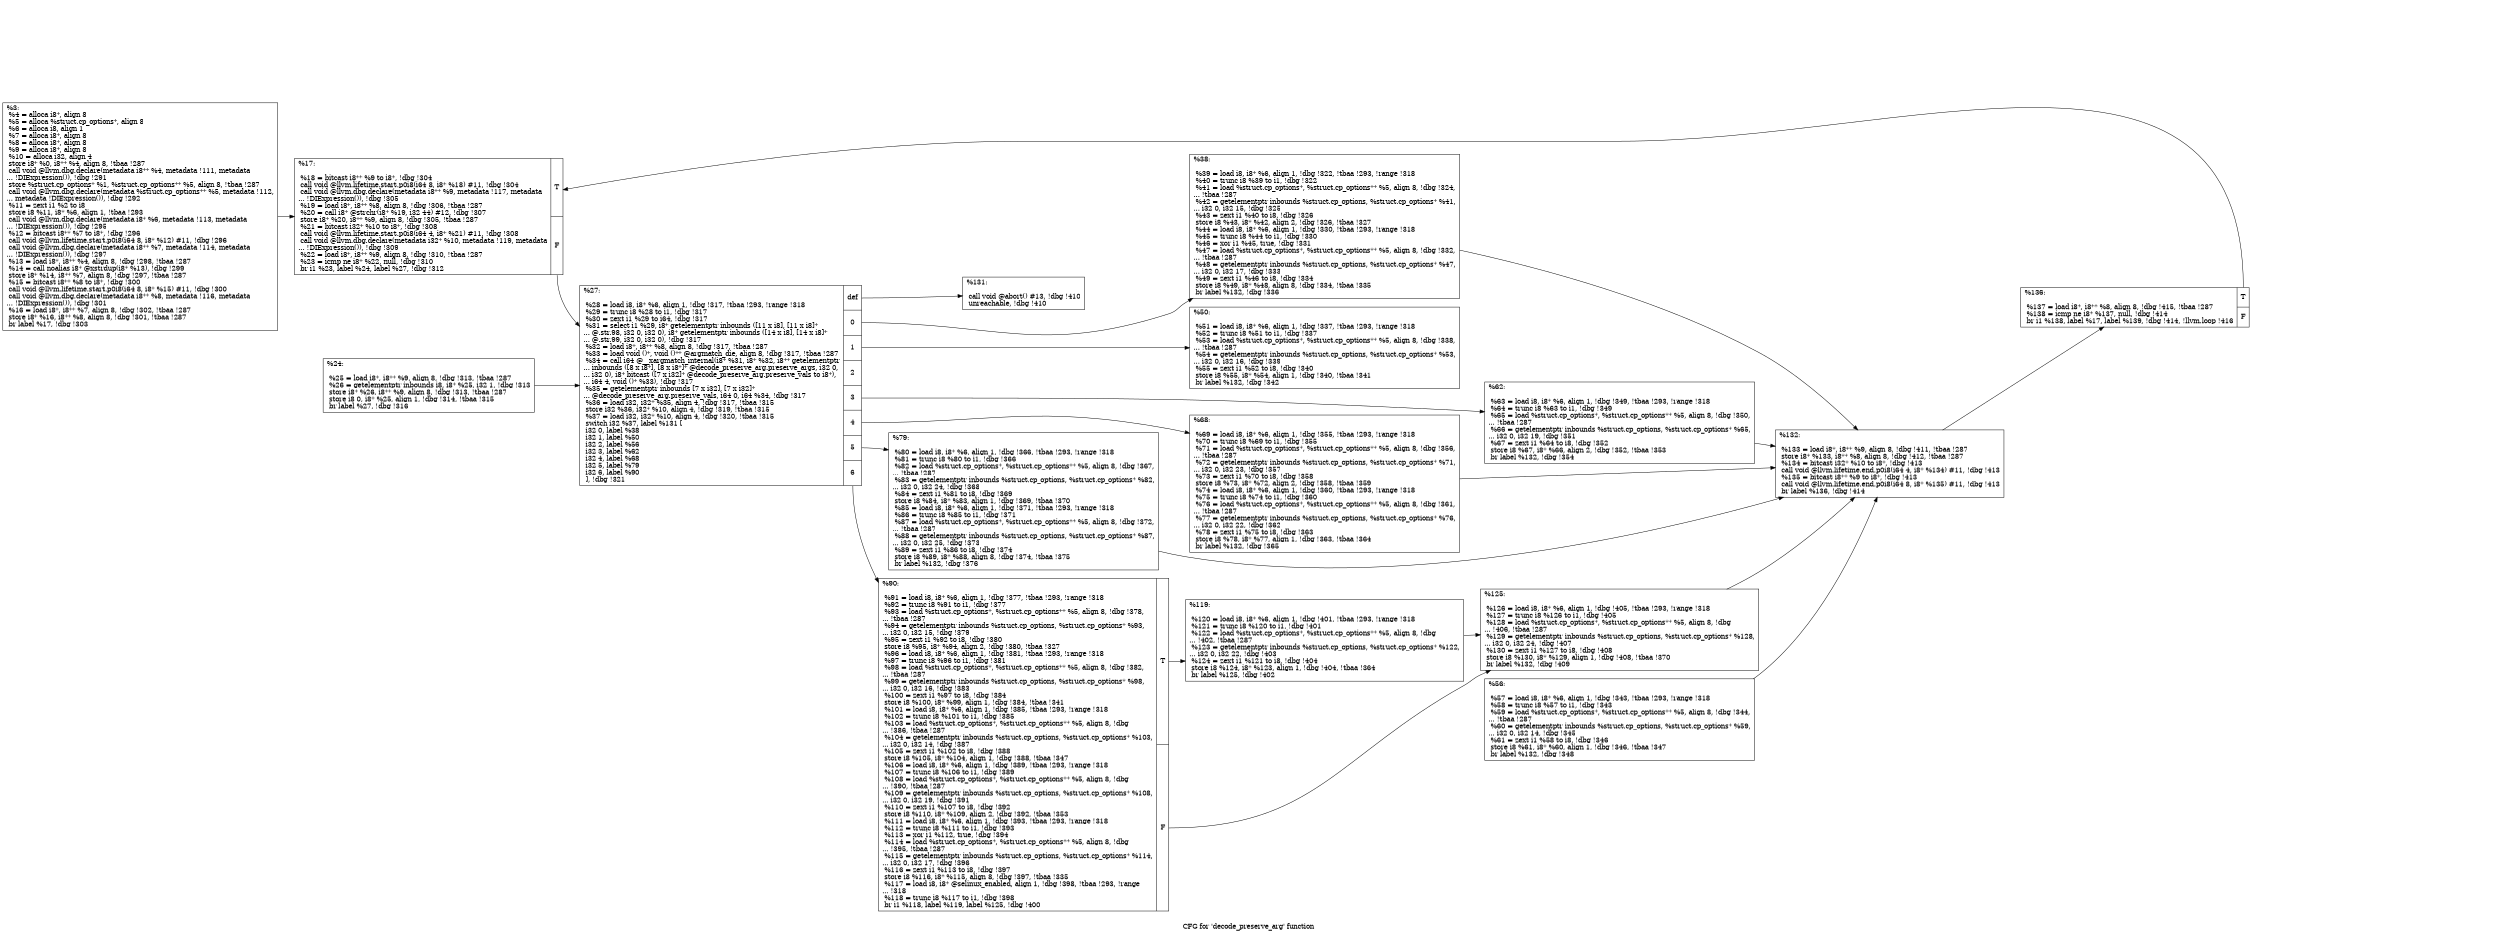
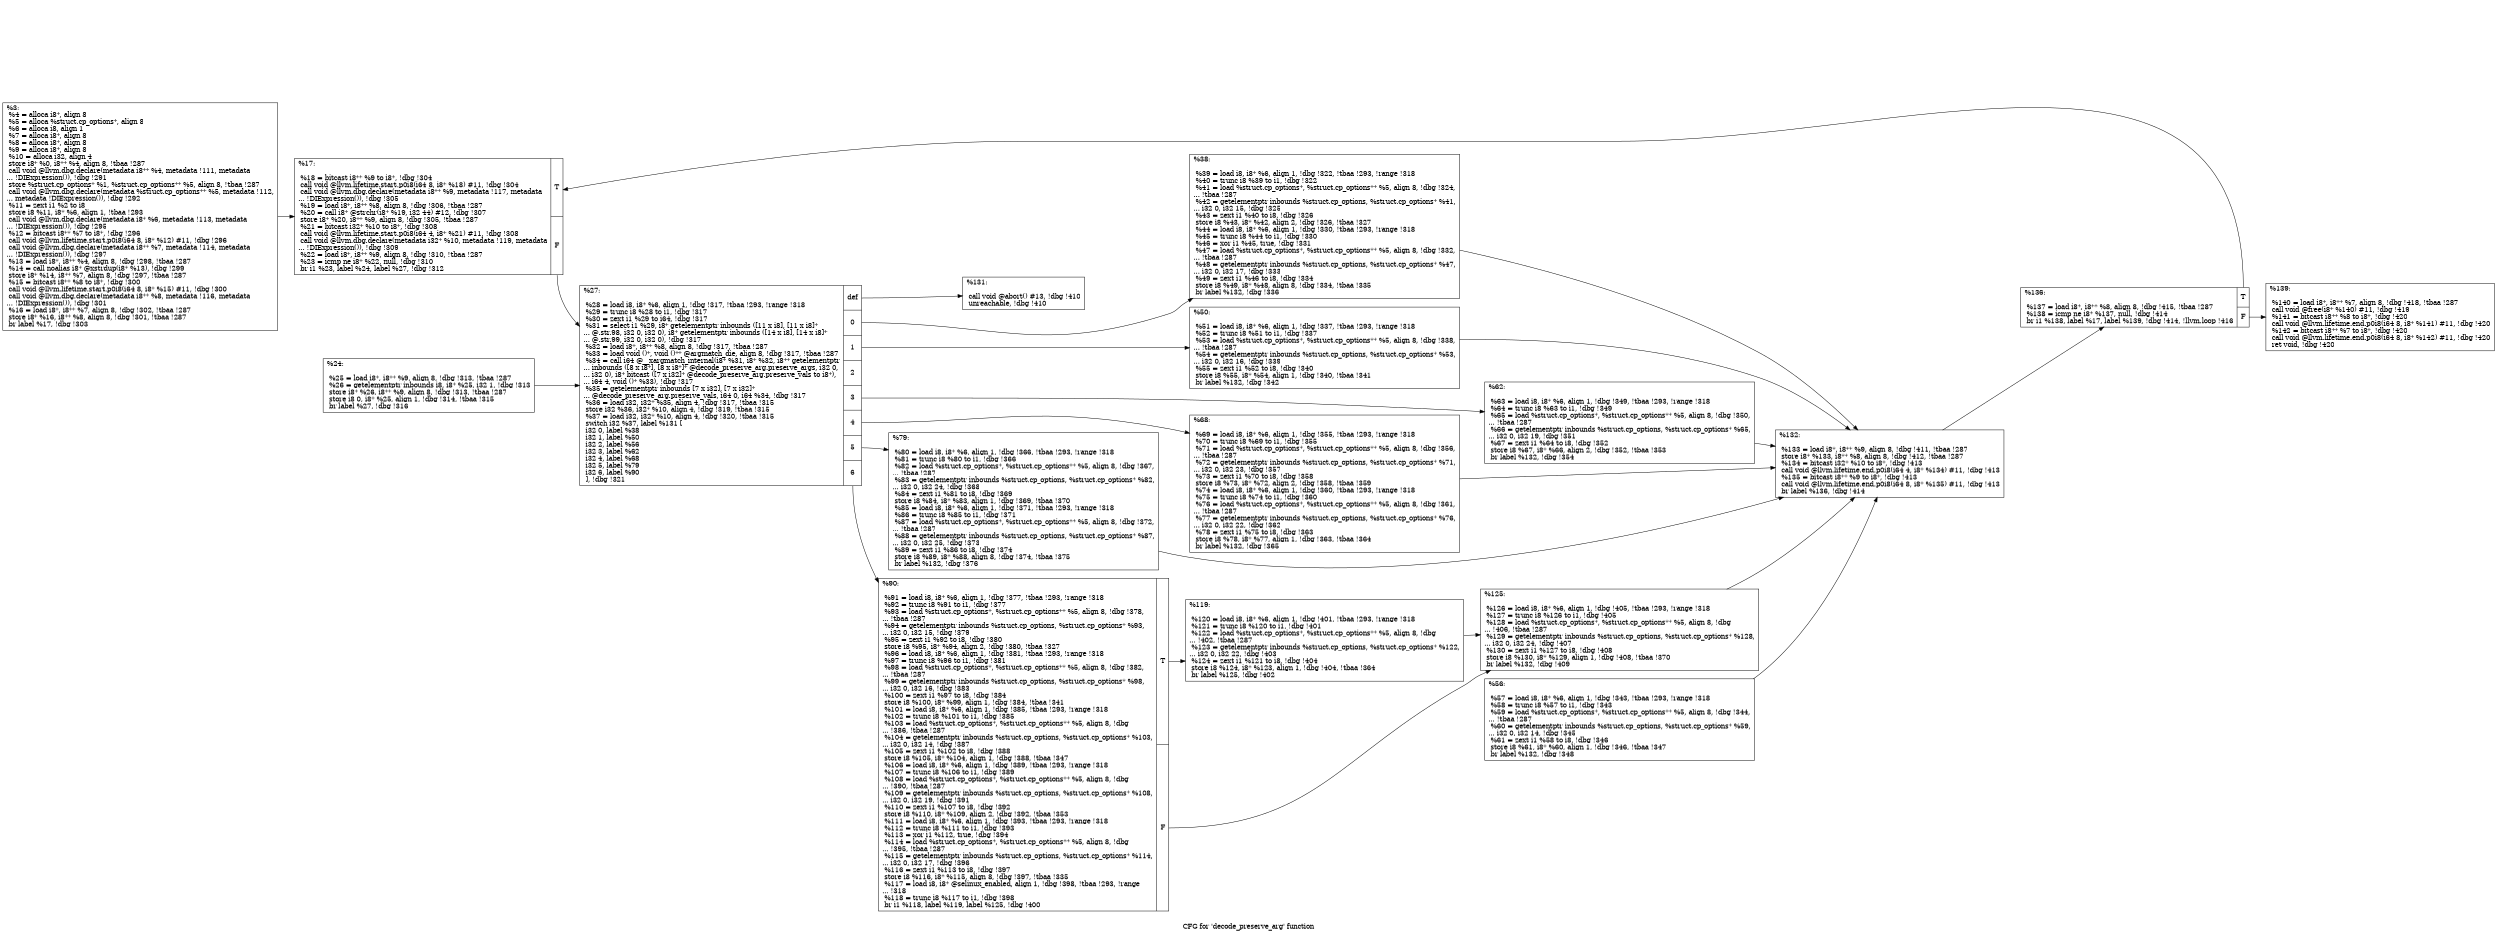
none -> (2380, 317)
none -> (1661, 354)
